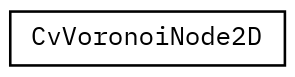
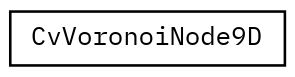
(148, 38) -> (148, 38)
